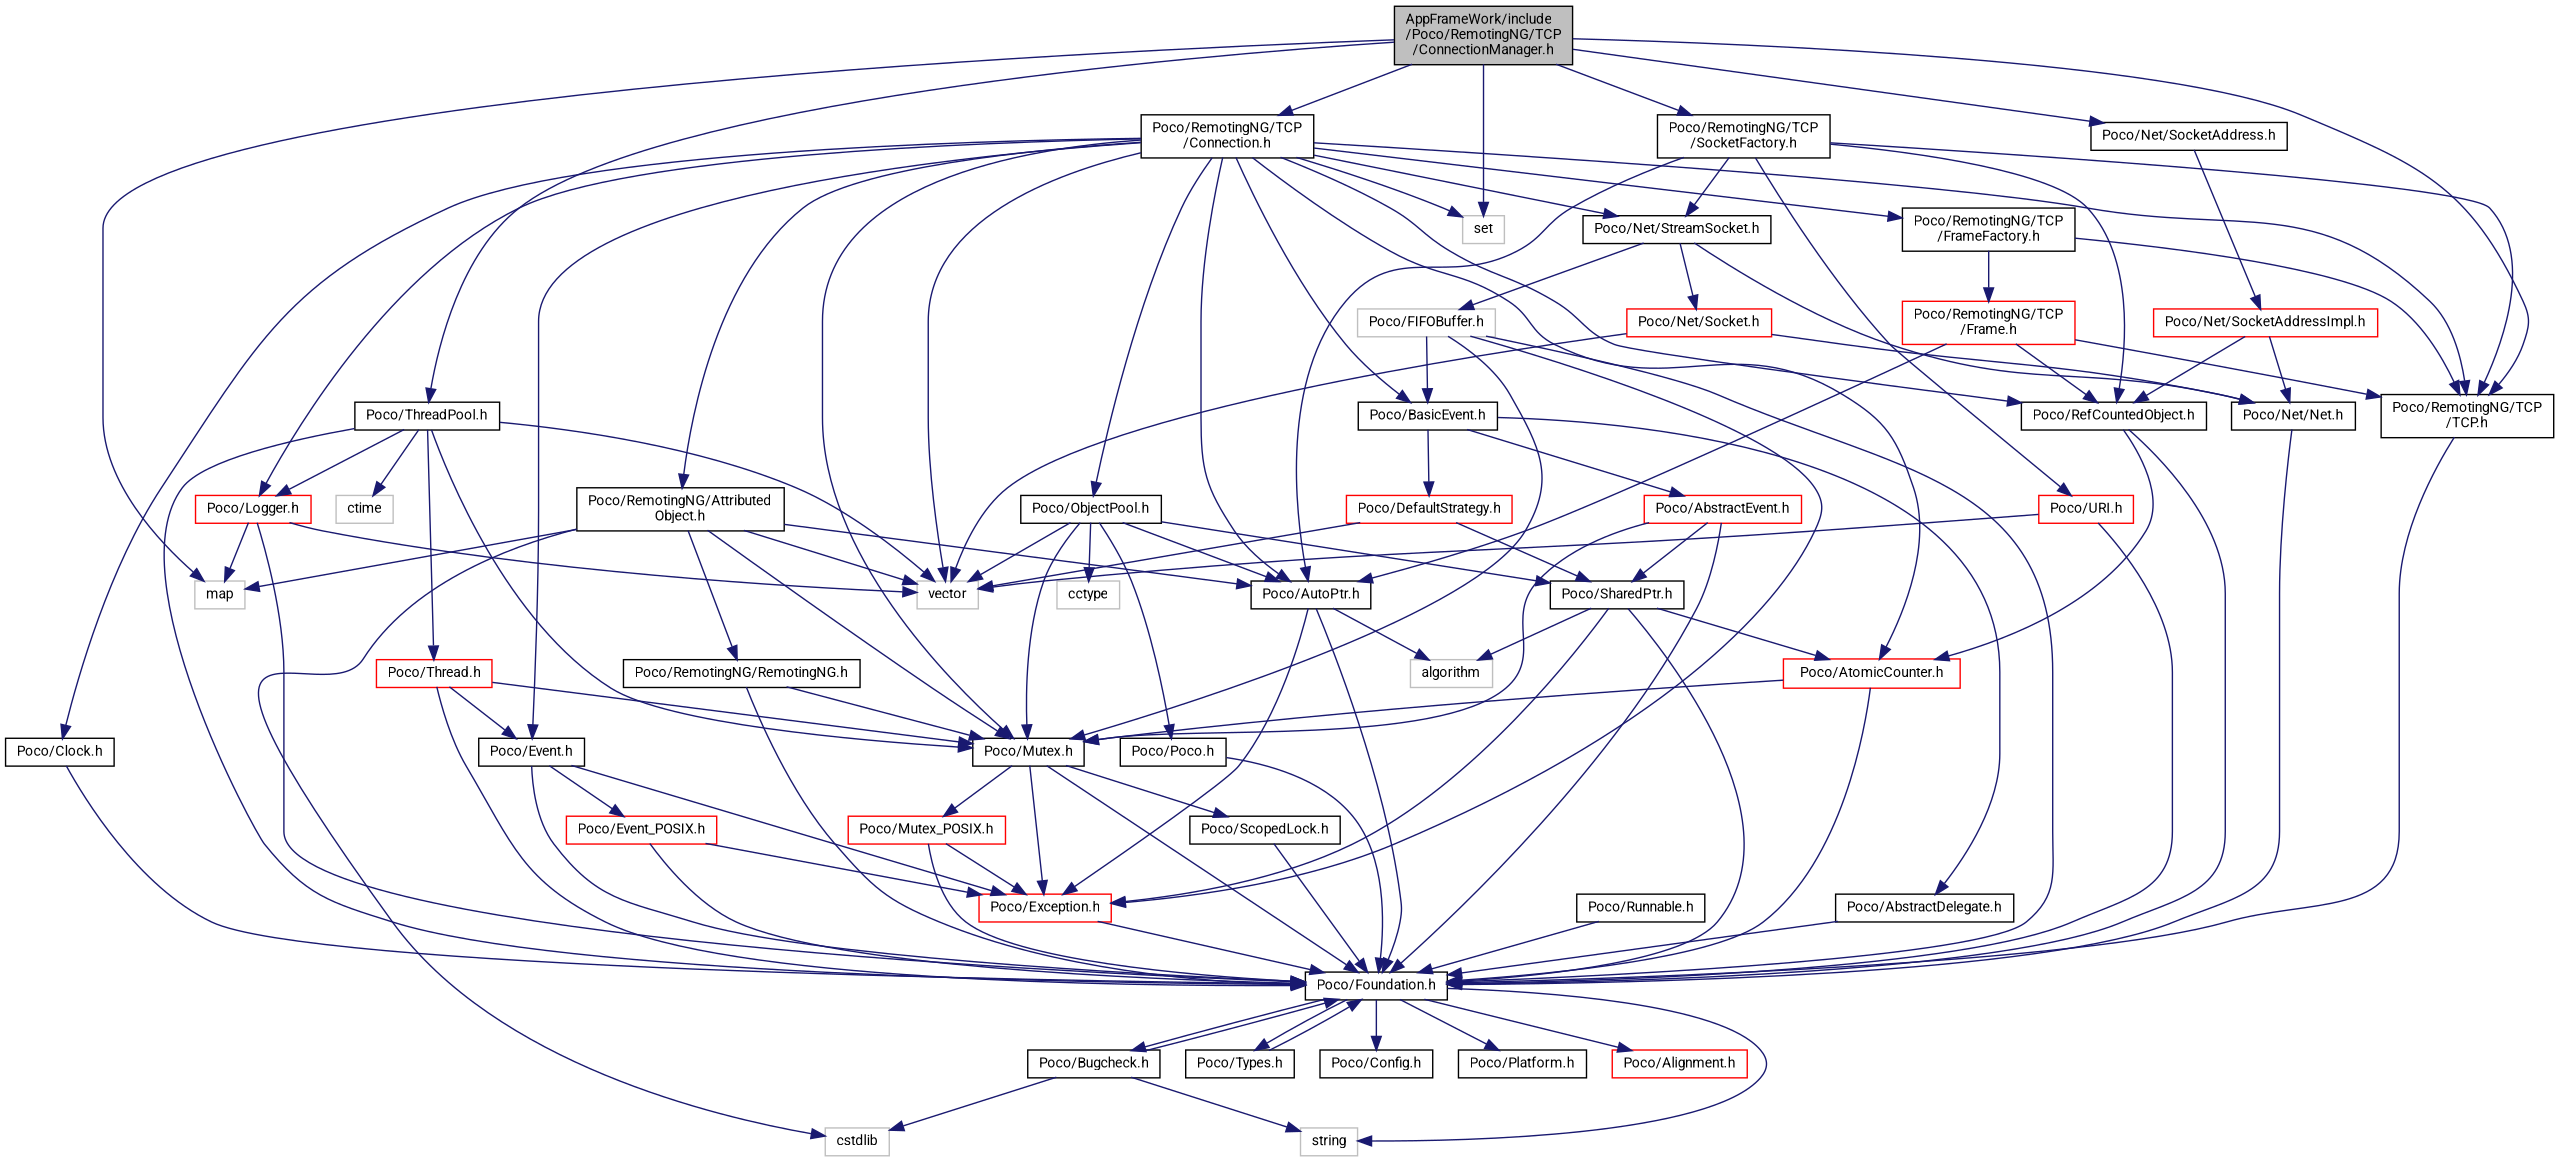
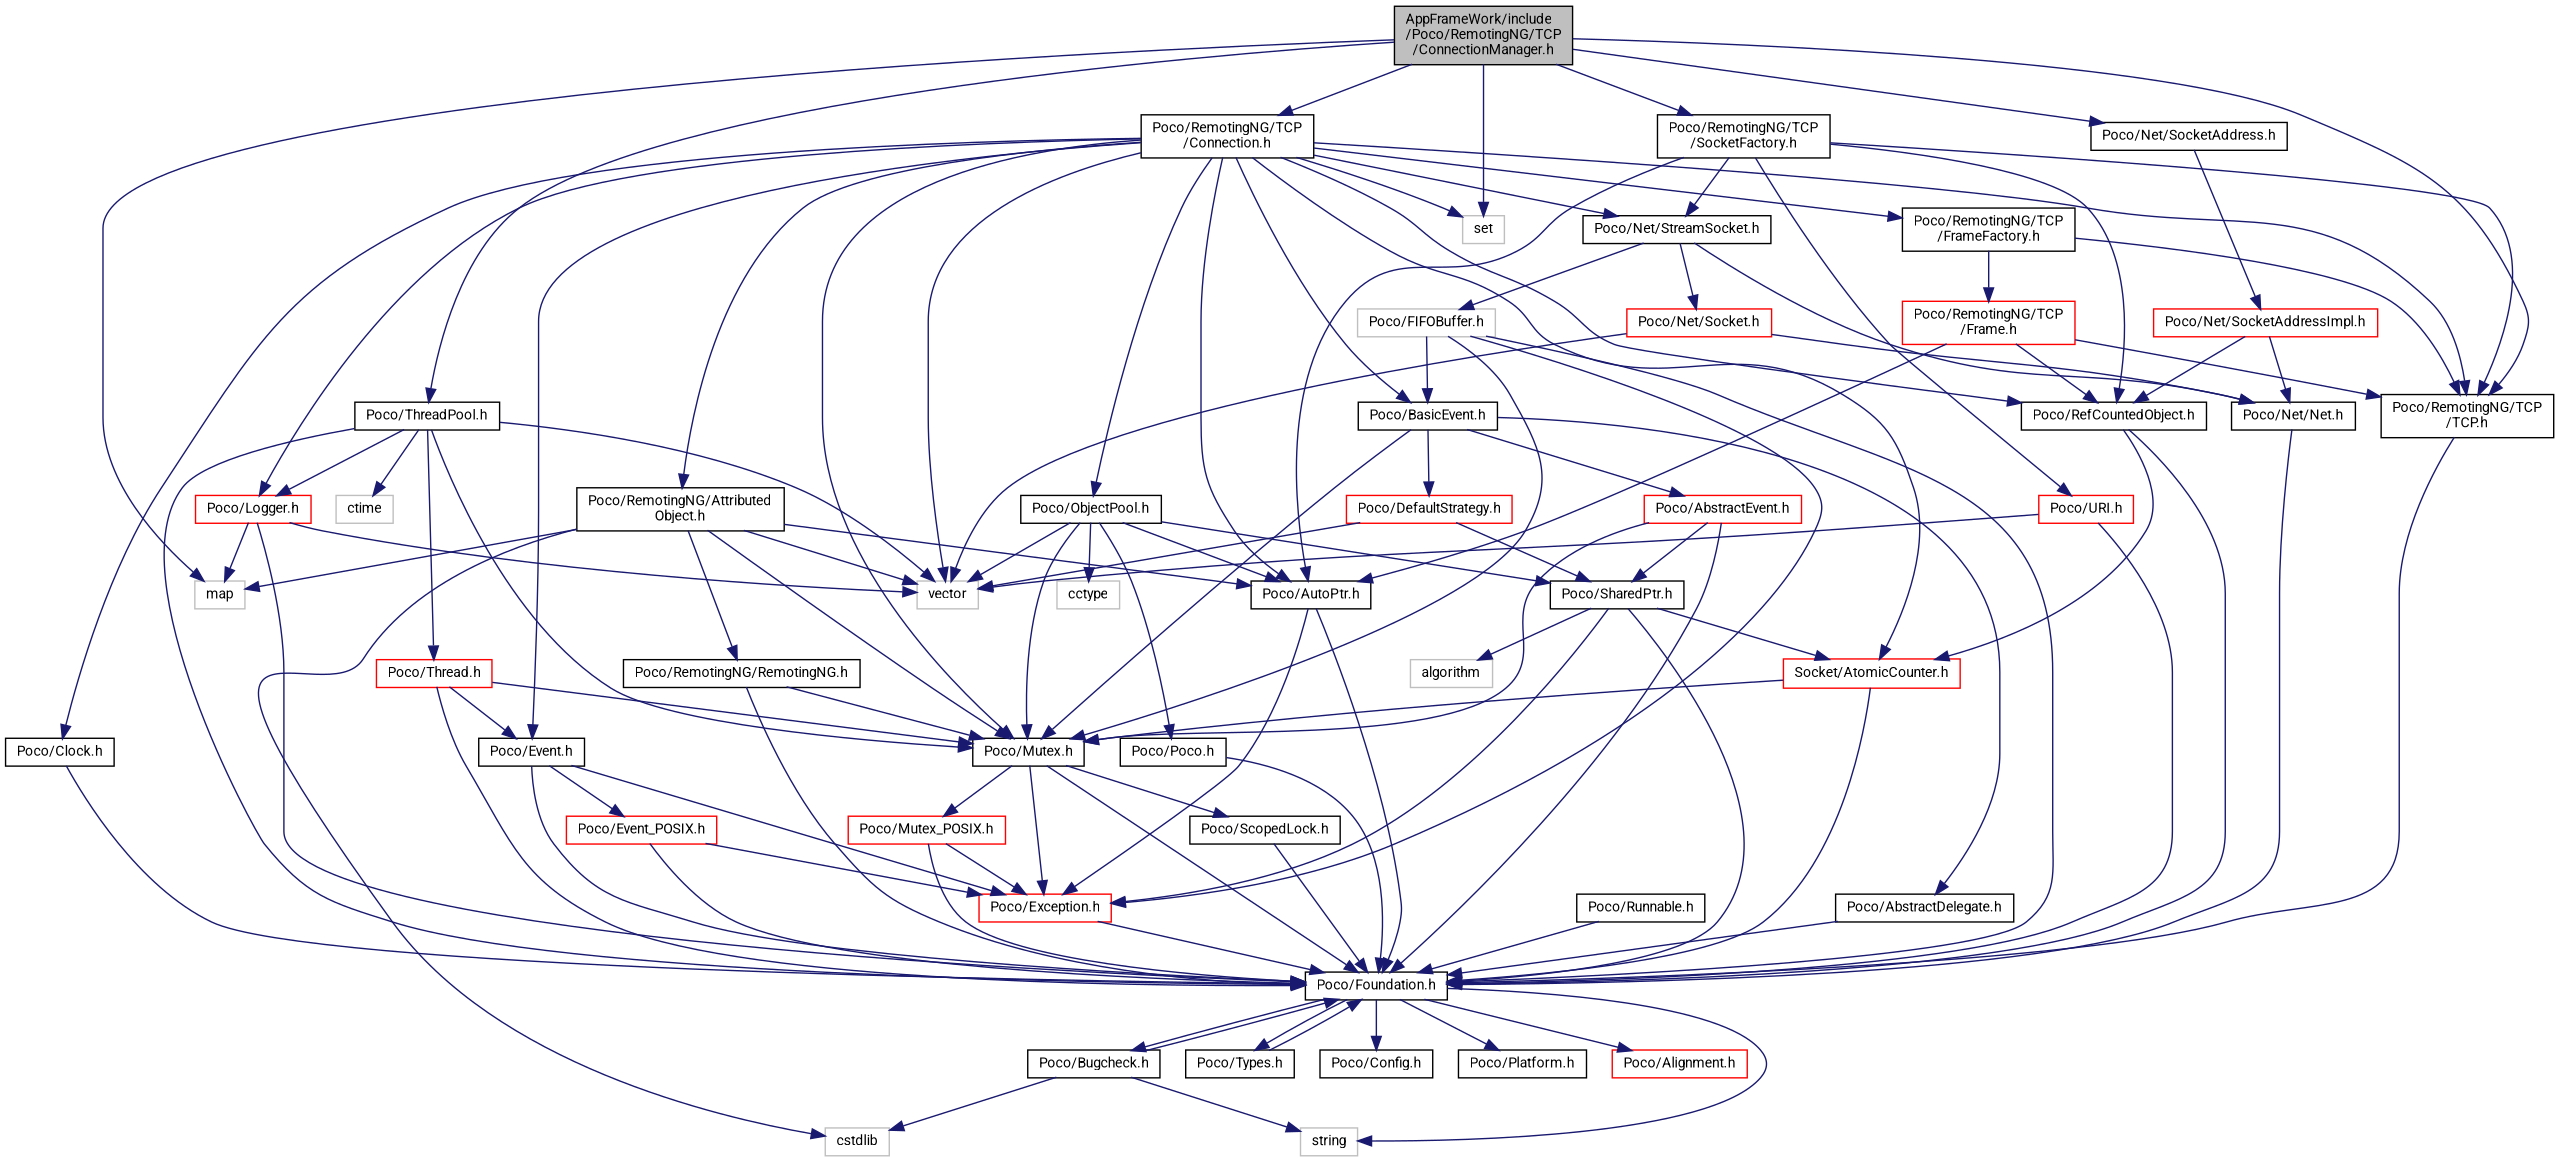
none -> (1211, 591)
(1364, 625) -> none
(1872, 674) -> (1872, 674)
